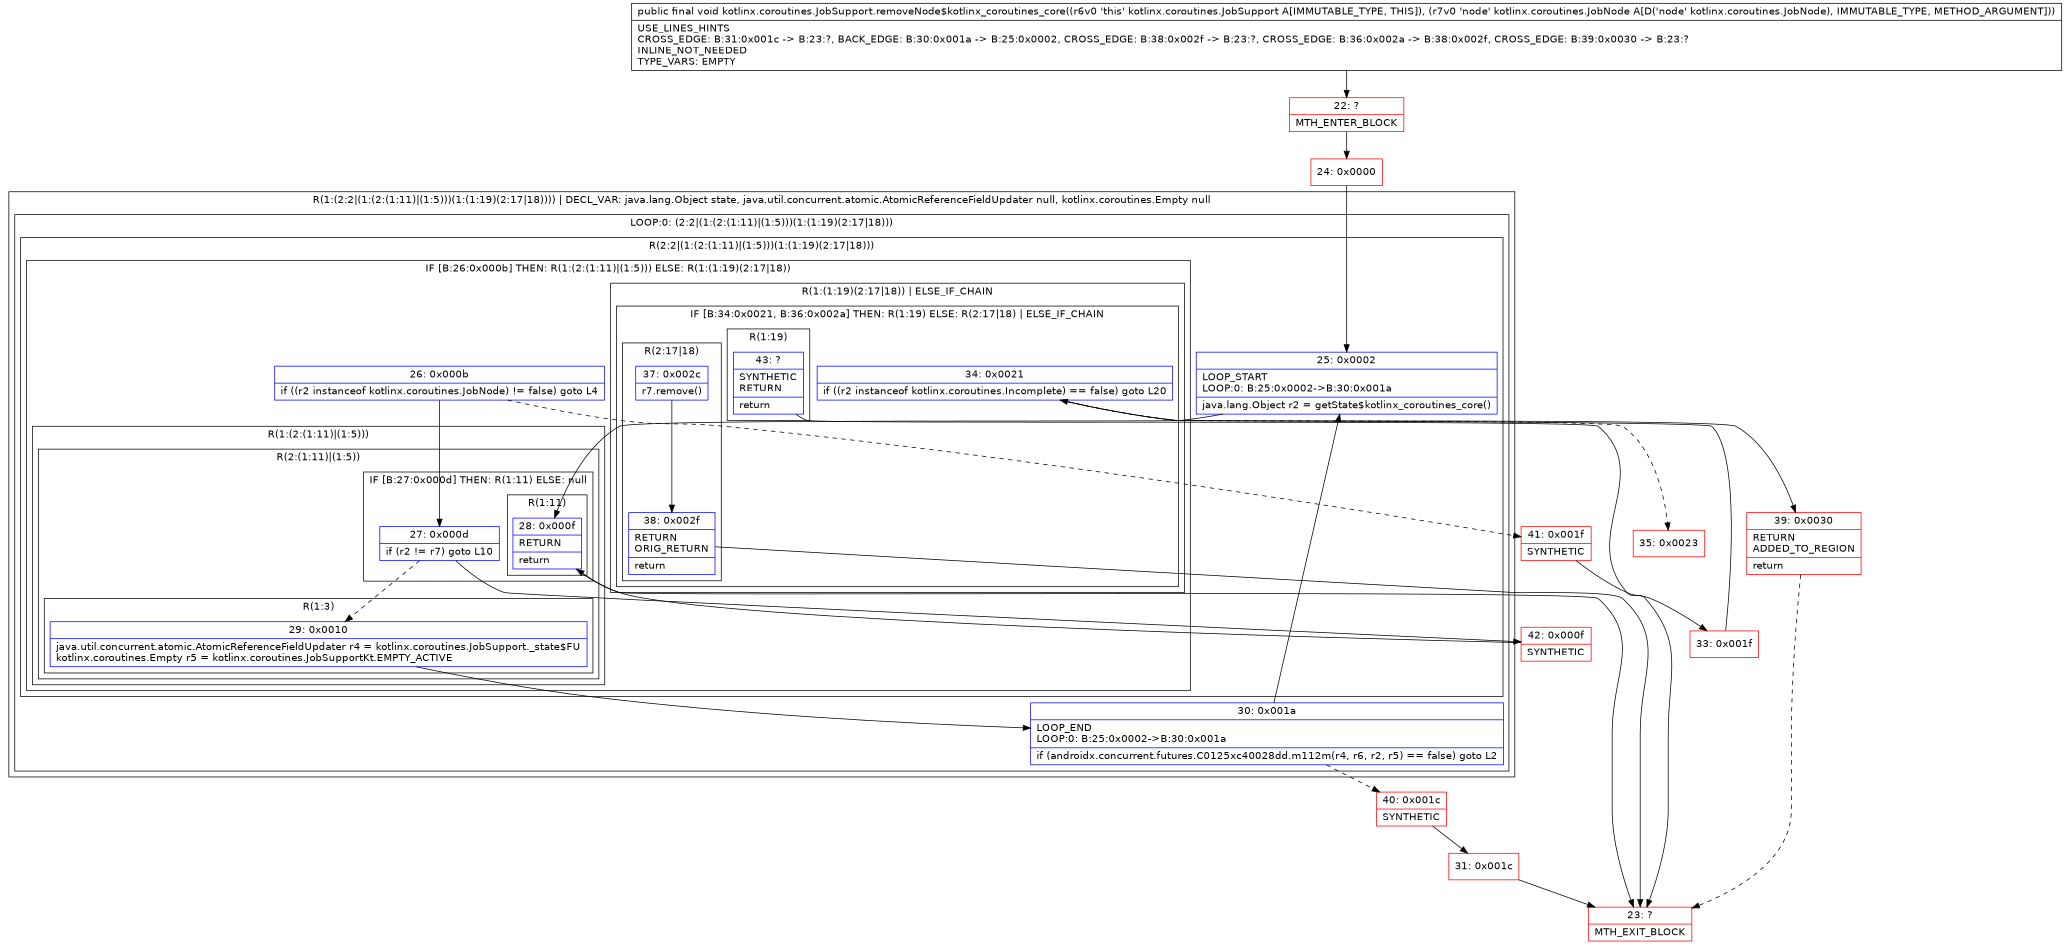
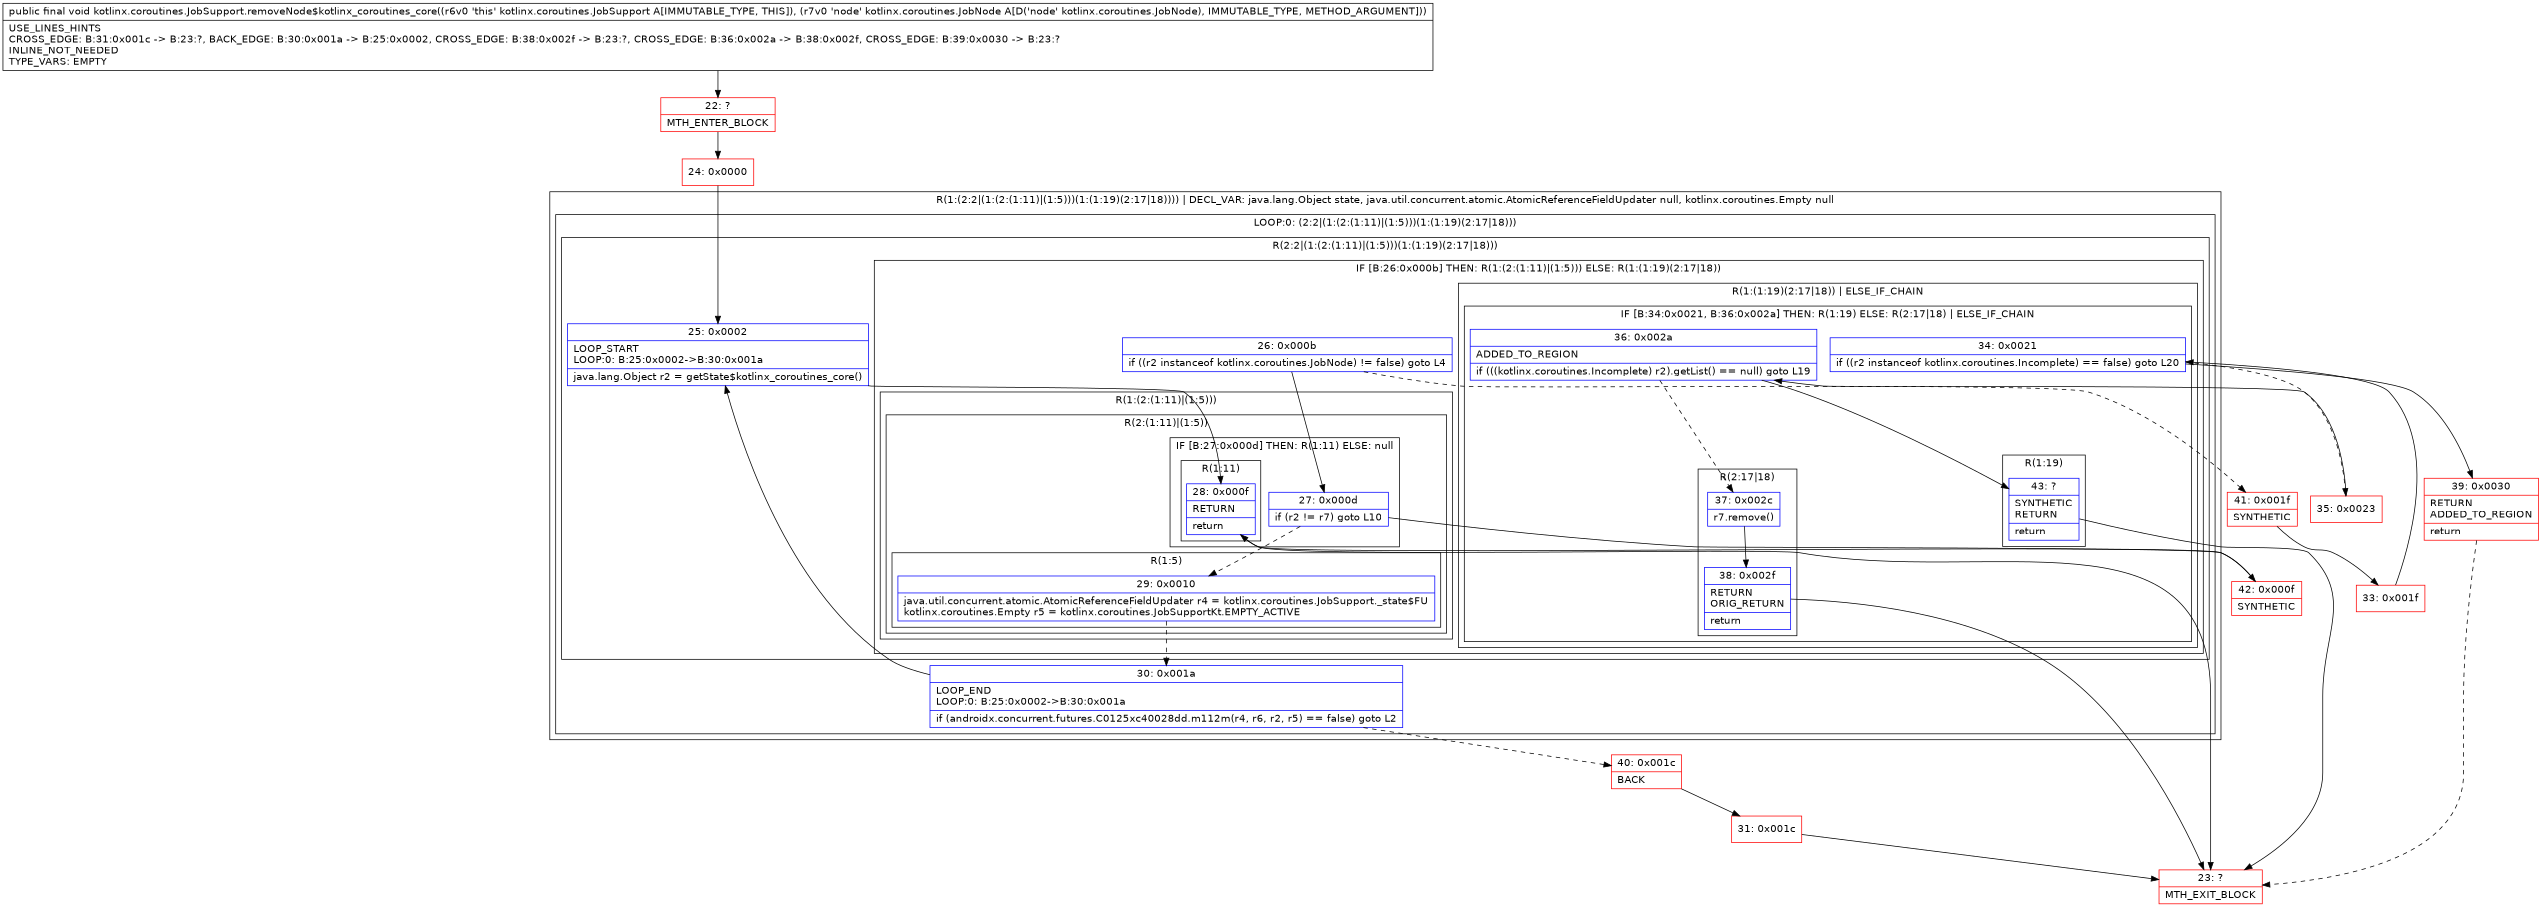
none -> (1644, 355)
(319, 607) -> (1166, 561)
(718, 710) -> (1166, 644)
(1412, 817) -> (1631, 780)
